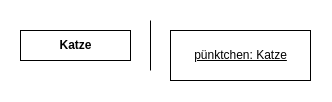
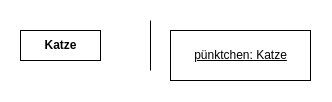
(76, 46) -> (61, 46)
